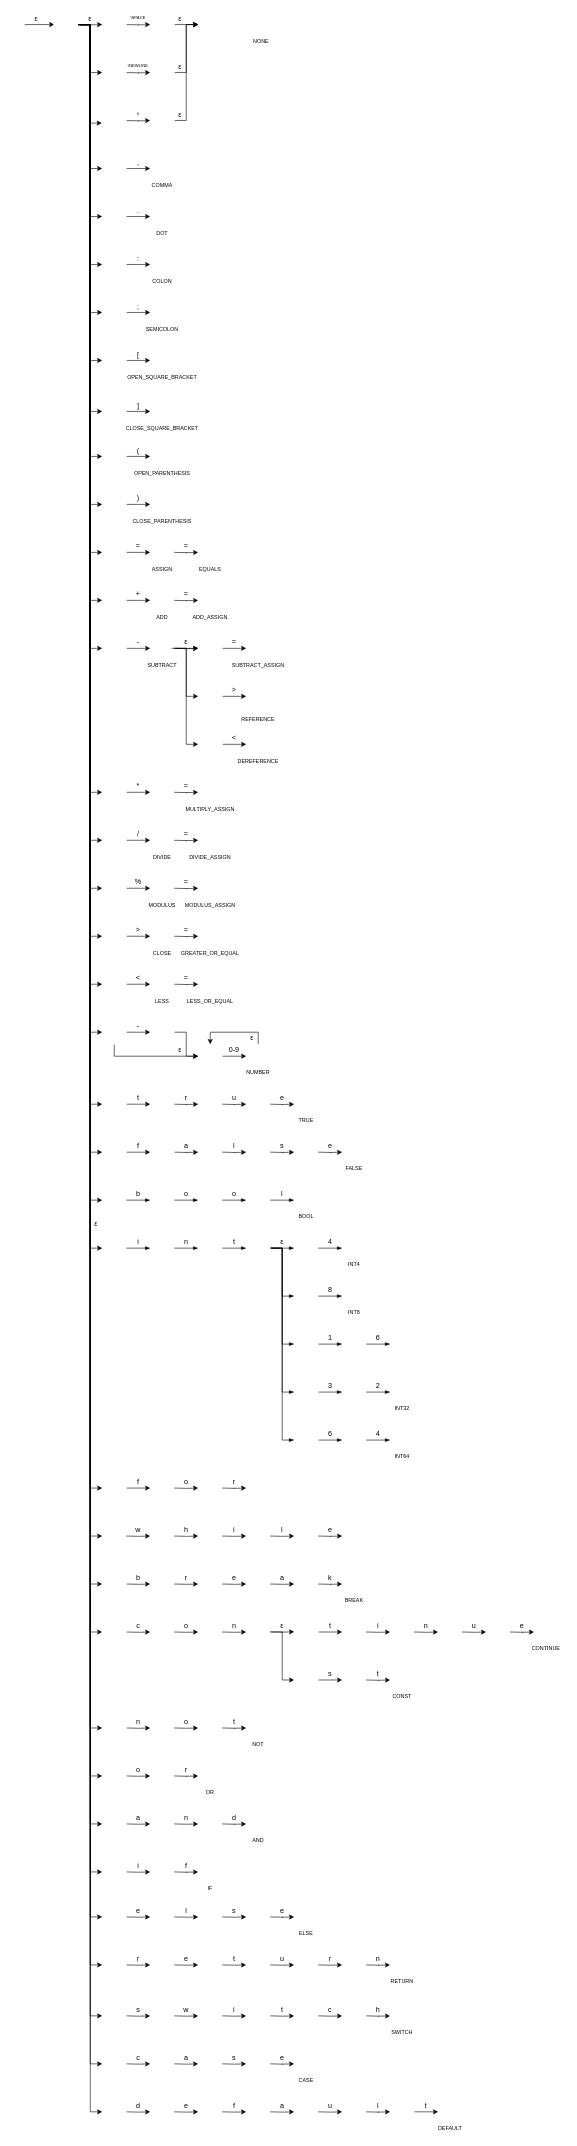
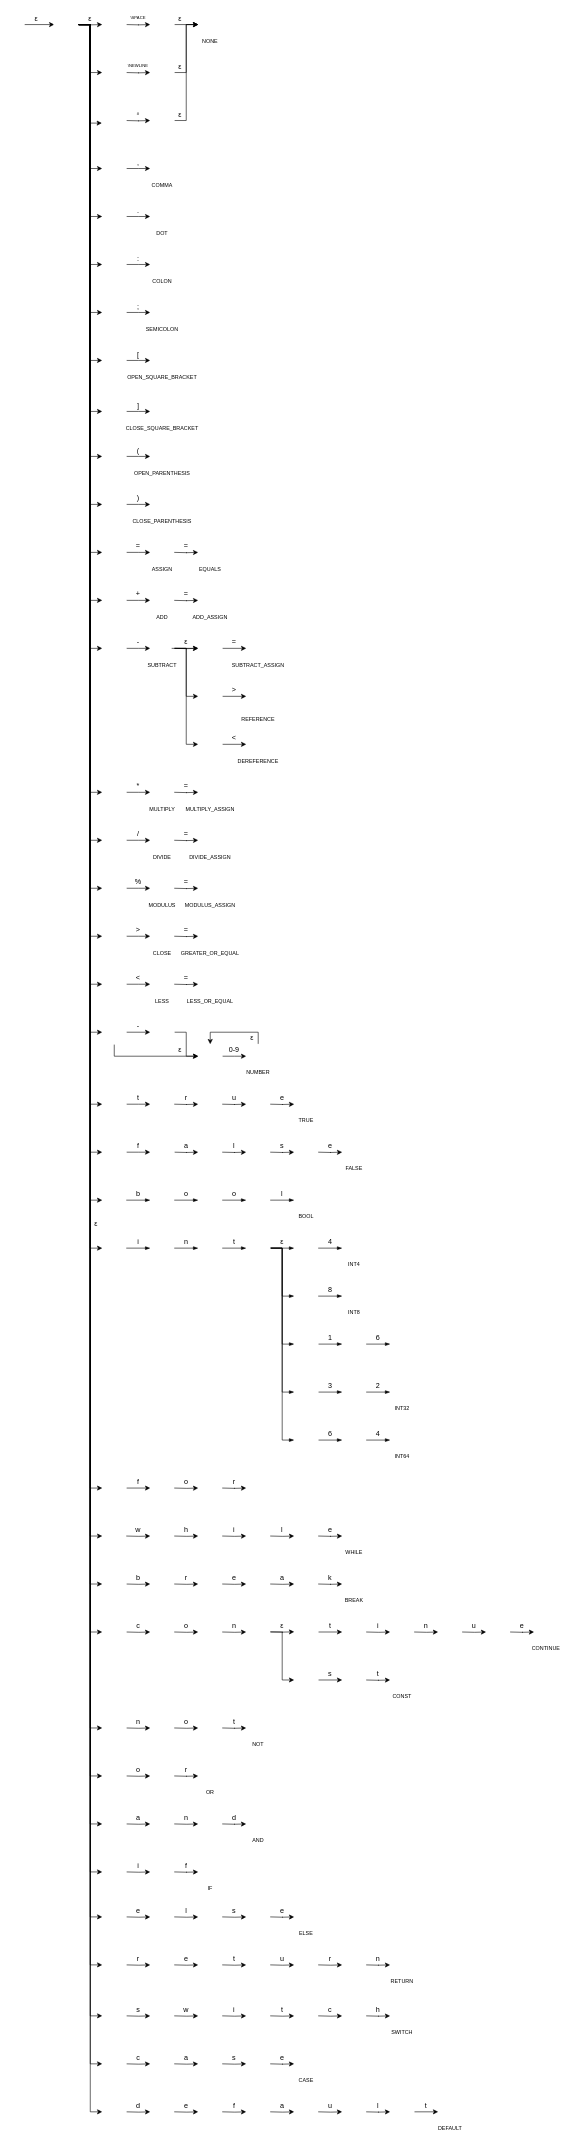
(261, 41) -> (210, 41)
none -> (162, 809)
none -> (354, 1553)
